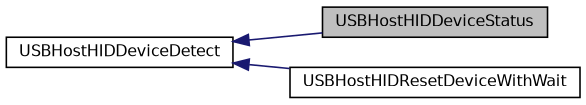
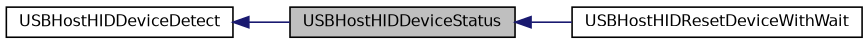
(269, 67) -> (552, 22)
